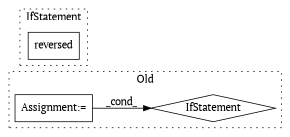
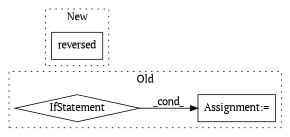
(54, 18) -> (77, 18)
(118, 108) -> (165, 108)
